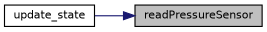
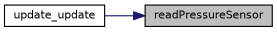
(50, 16) -> (55, 16)
